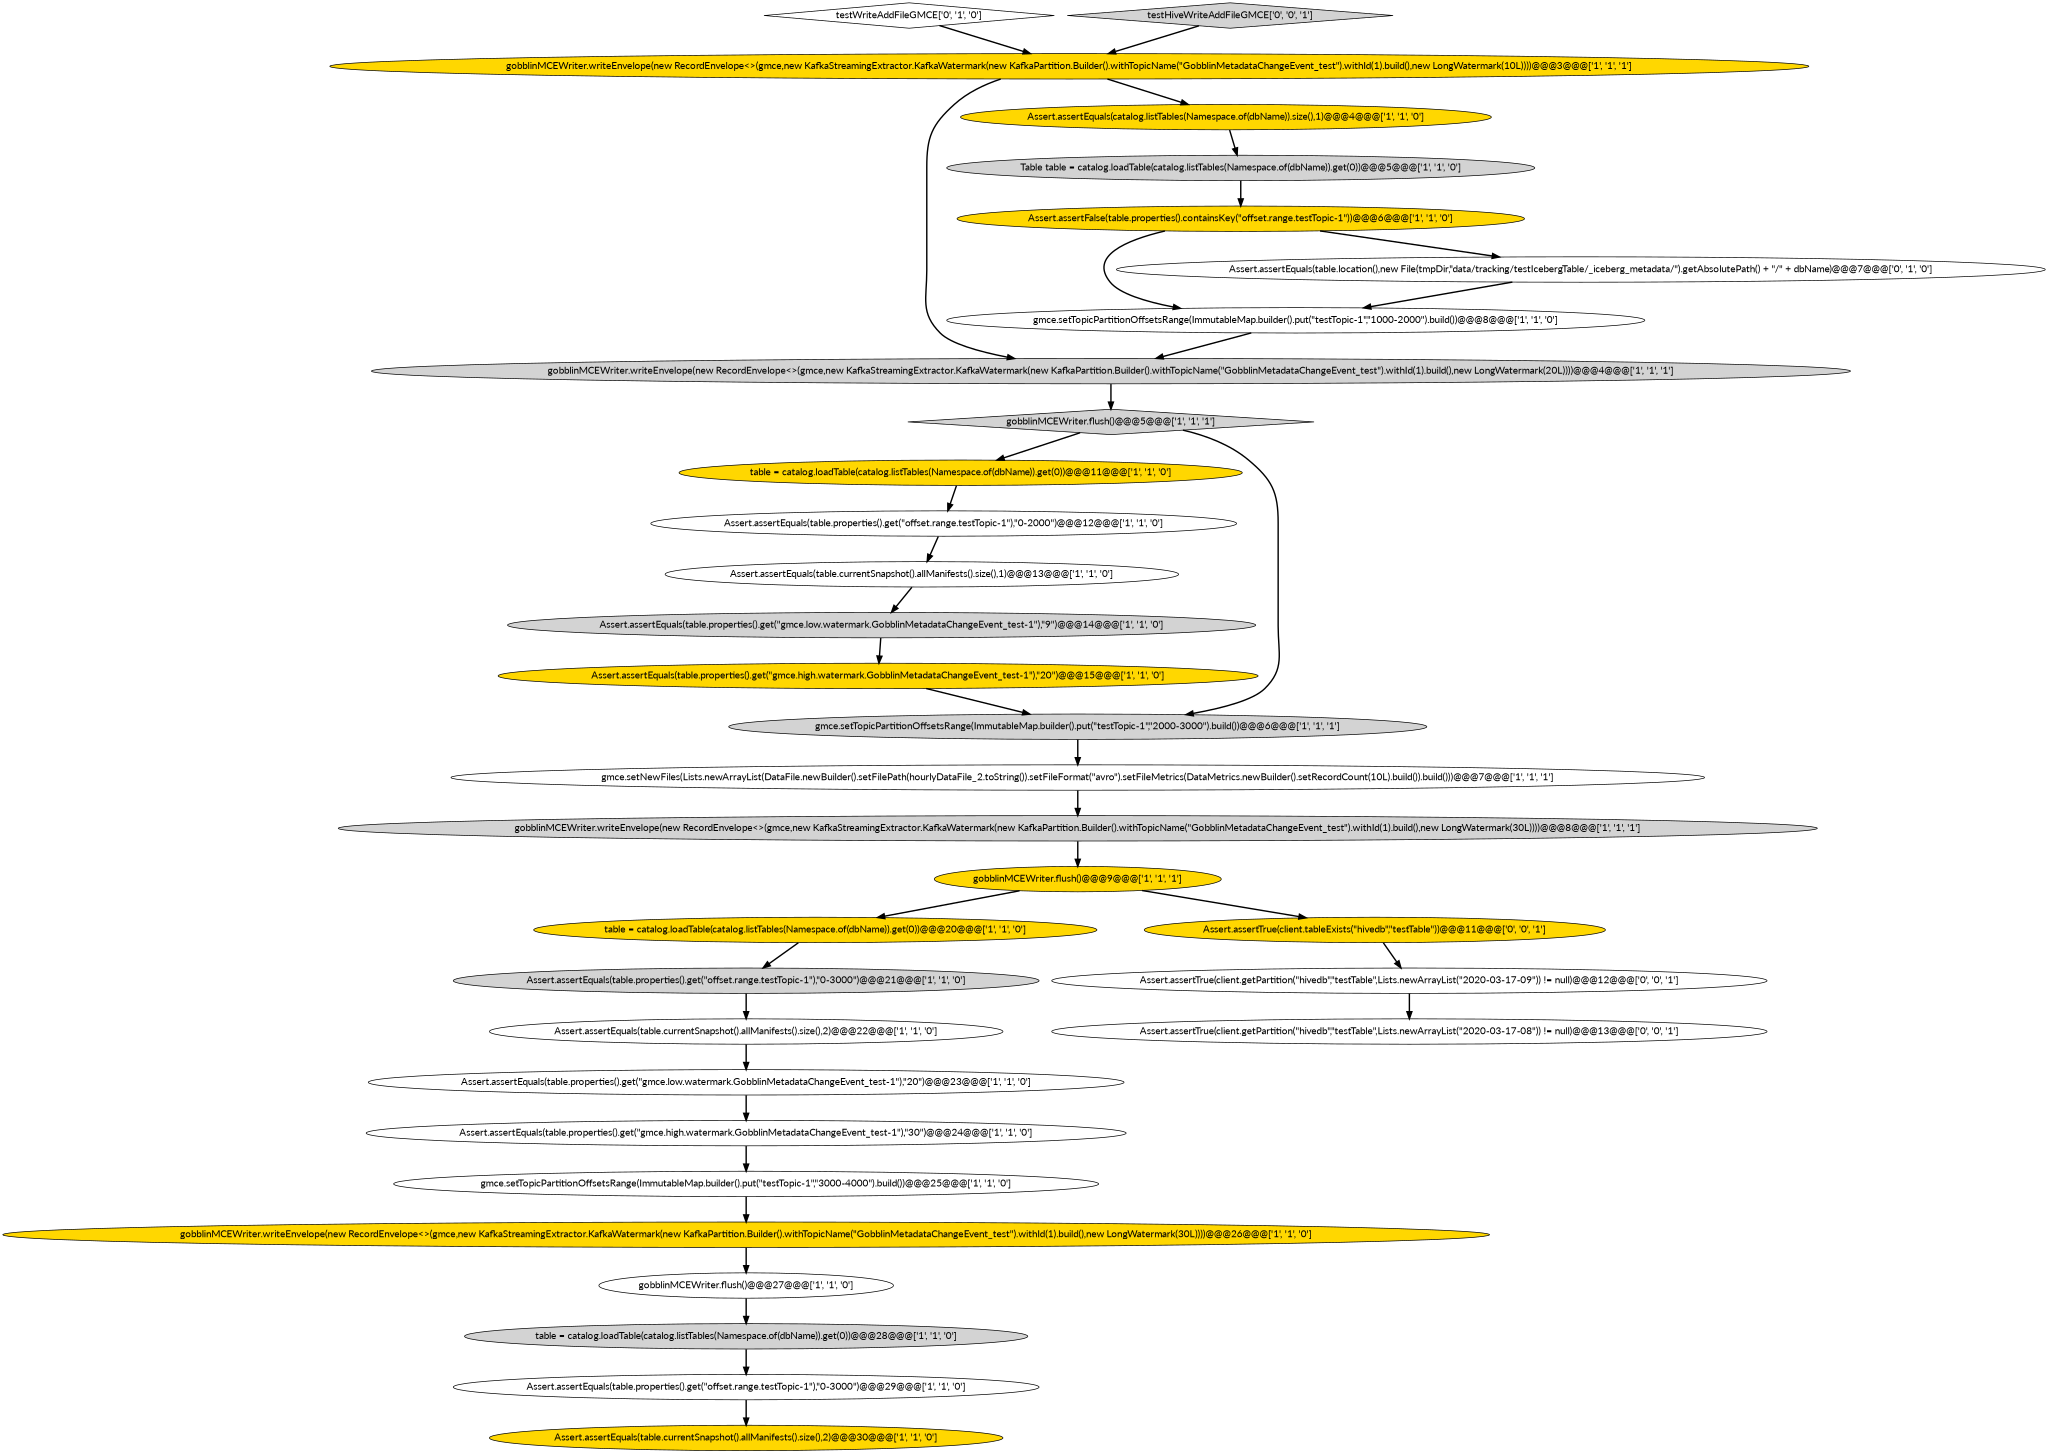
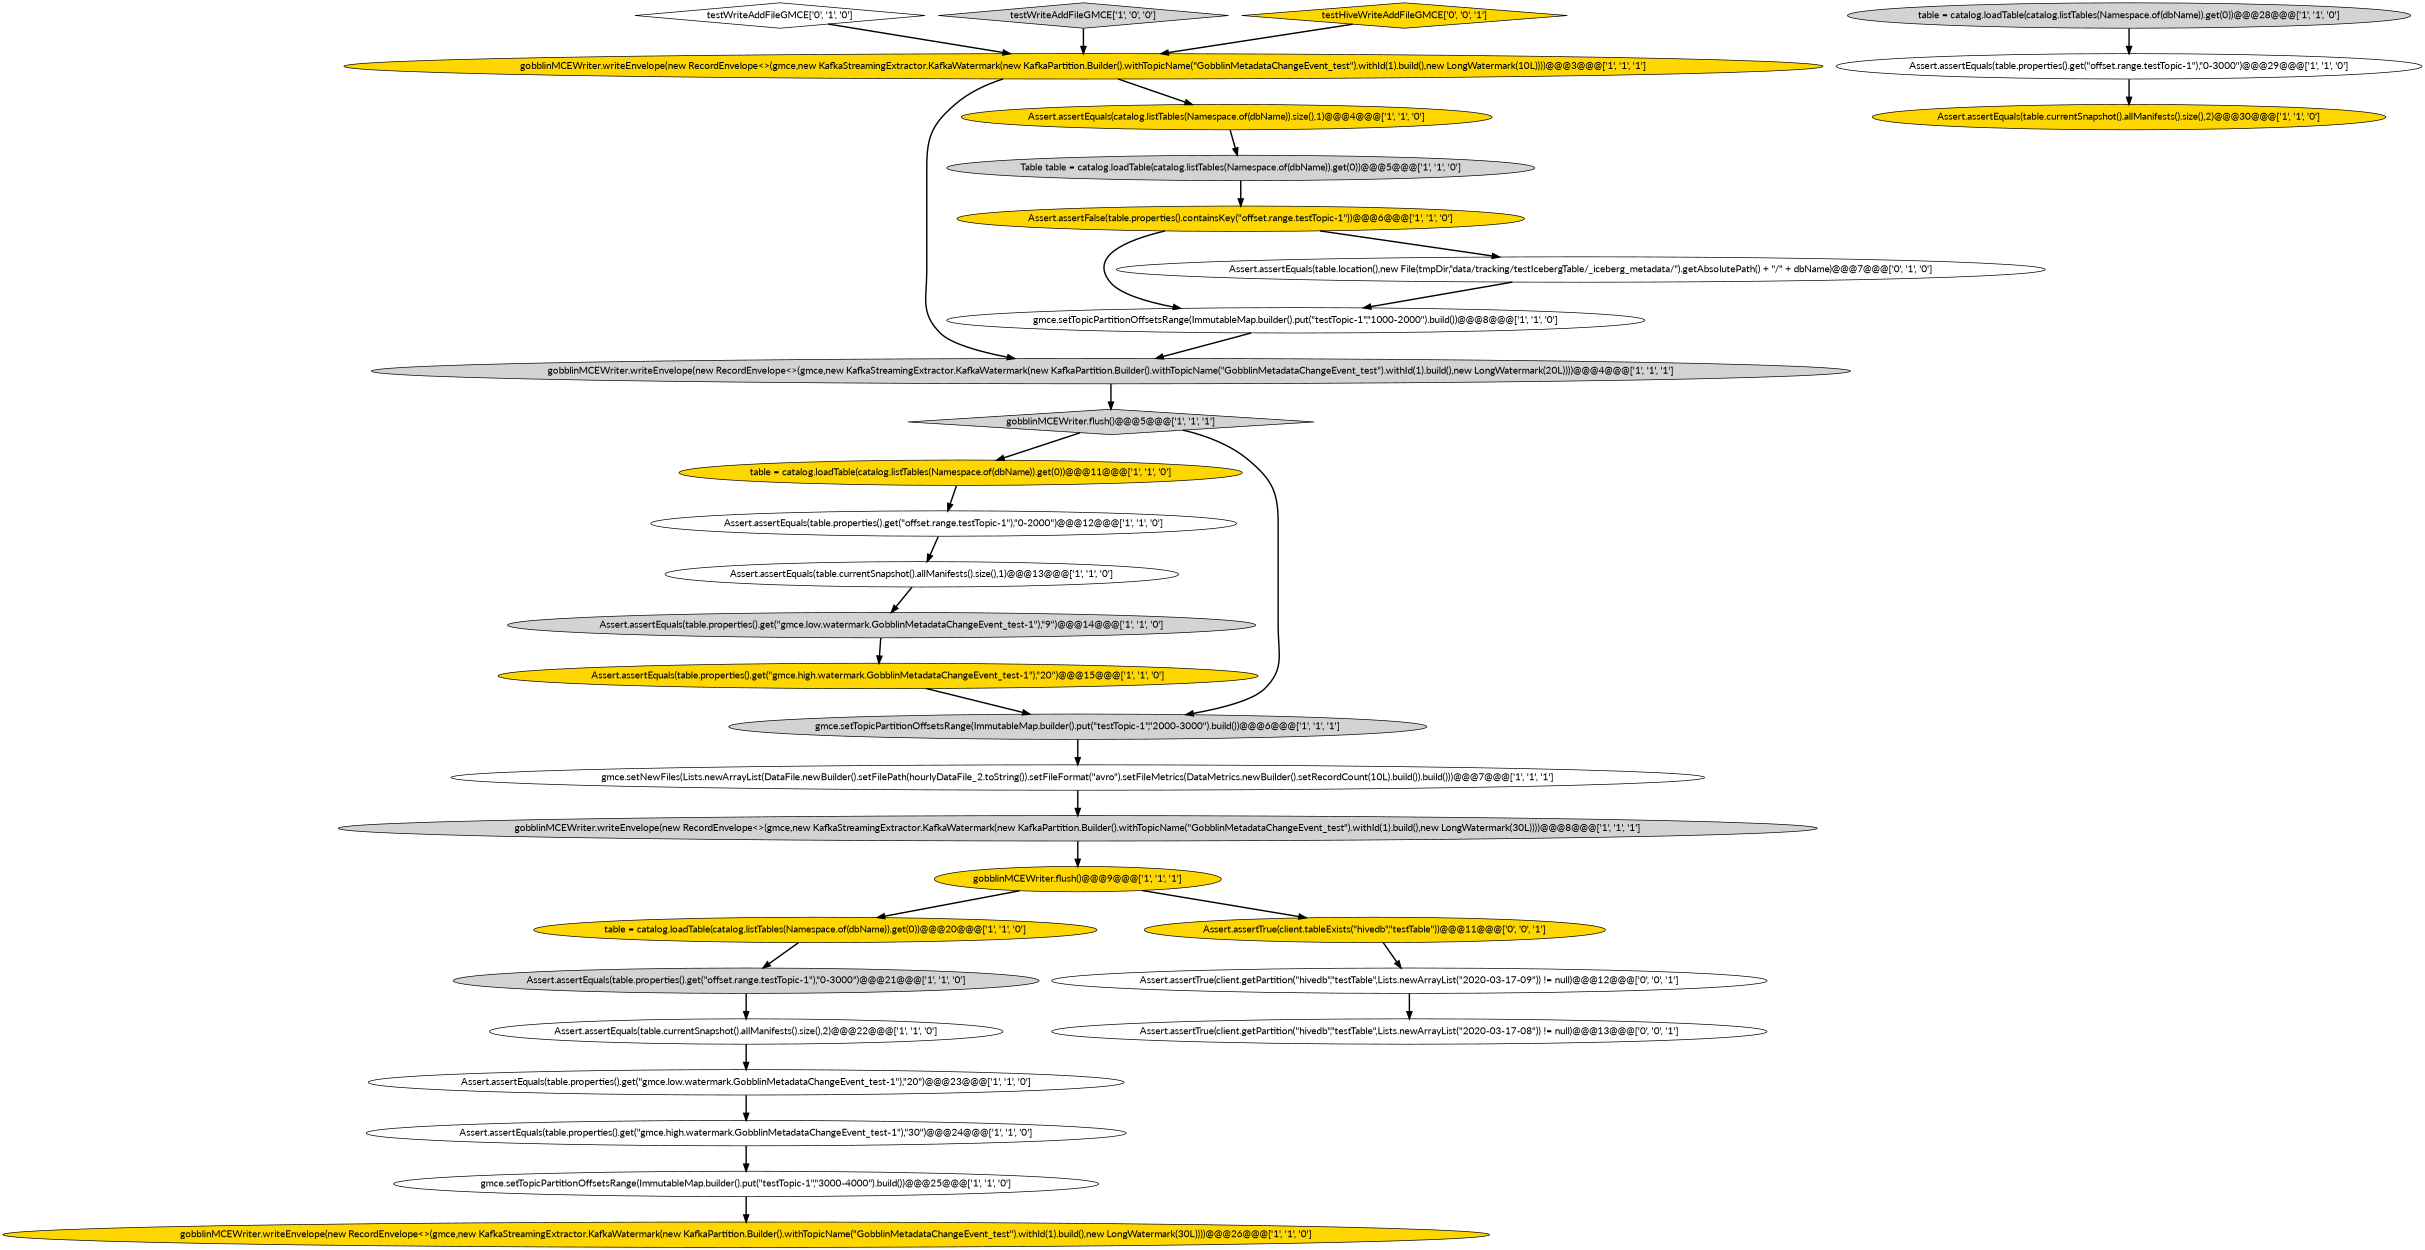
none -> (1083, 16)
(1230, 16) -> (1404, 16)
(746, 1286) -> none
